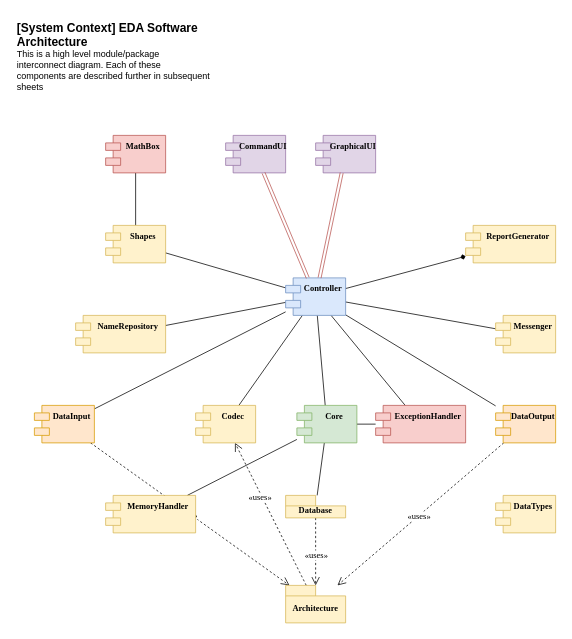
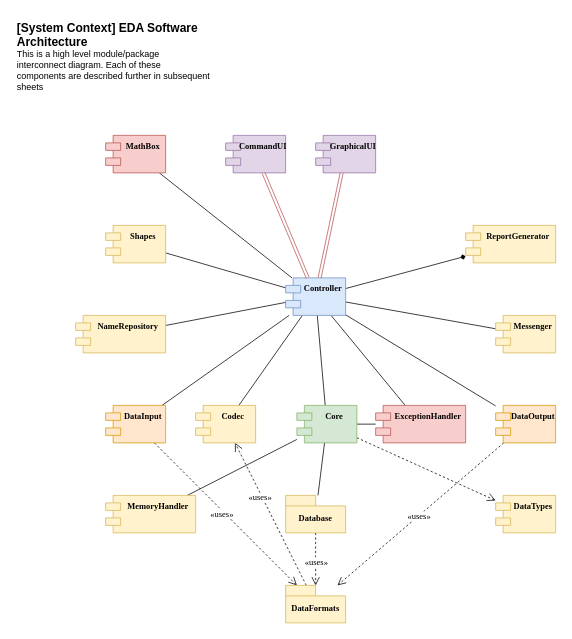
(135, 199) -> (225, 225)
(64, 424) -> (135, 424)
none -> (425, 469)
(315, 507) -> (315, 514)
(315, 608) -> (315, 608)
